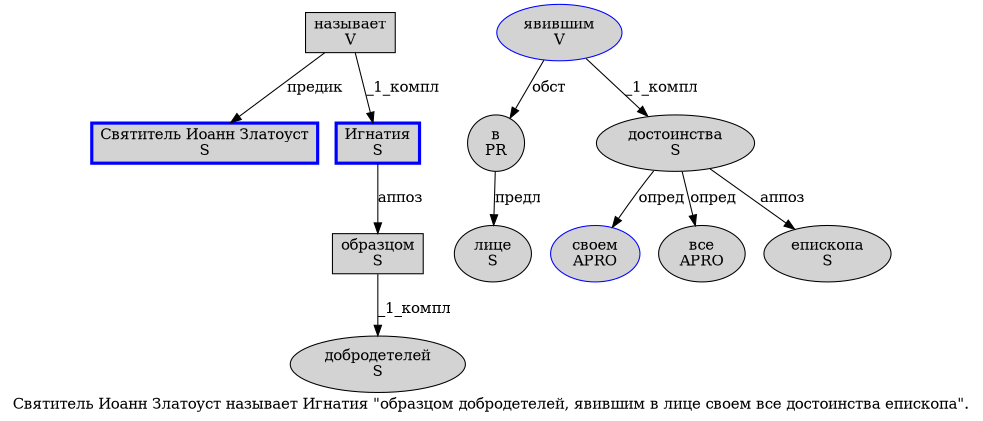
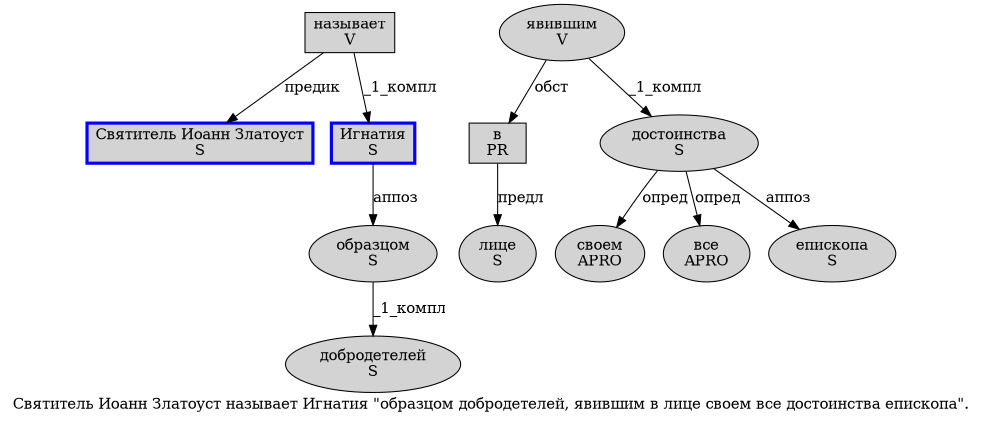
(559, 33) -> (562, 33)
(496, 143) -> (498, 143)
(378, 254) -> (373, 254)
(595, 254) -> (600, 254)
